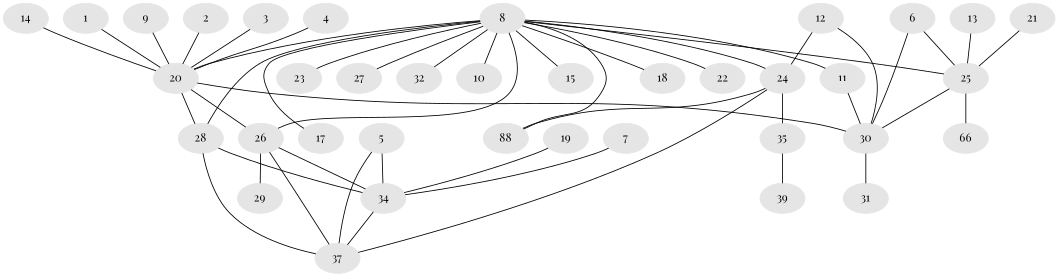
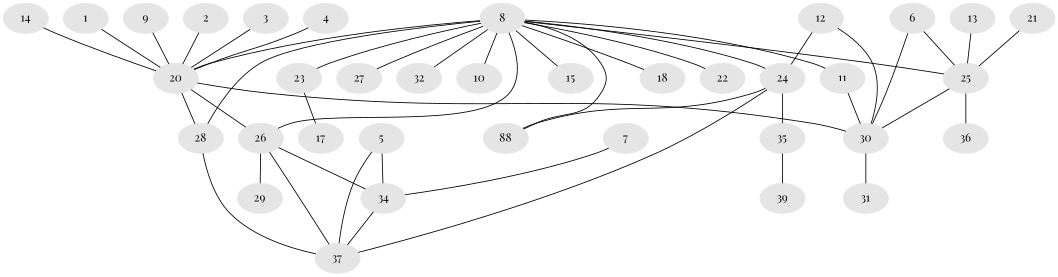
(265, 70) -> (310, 108)
(566, 138) -> none
(966, 138) -> (966, 138)
(290, 173) -> none
